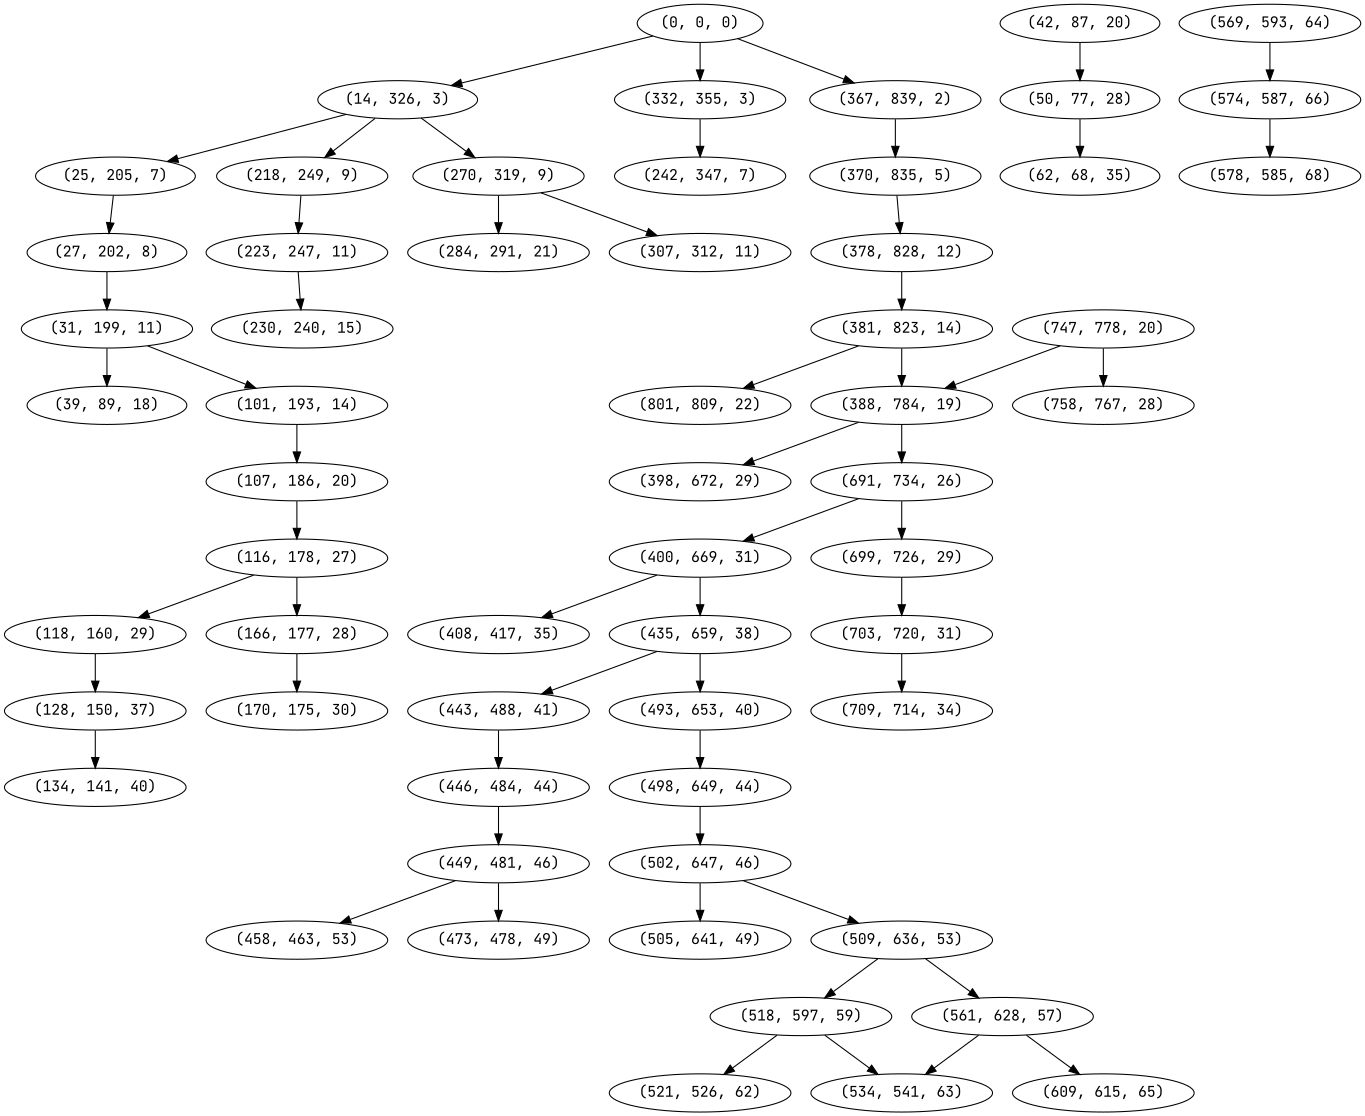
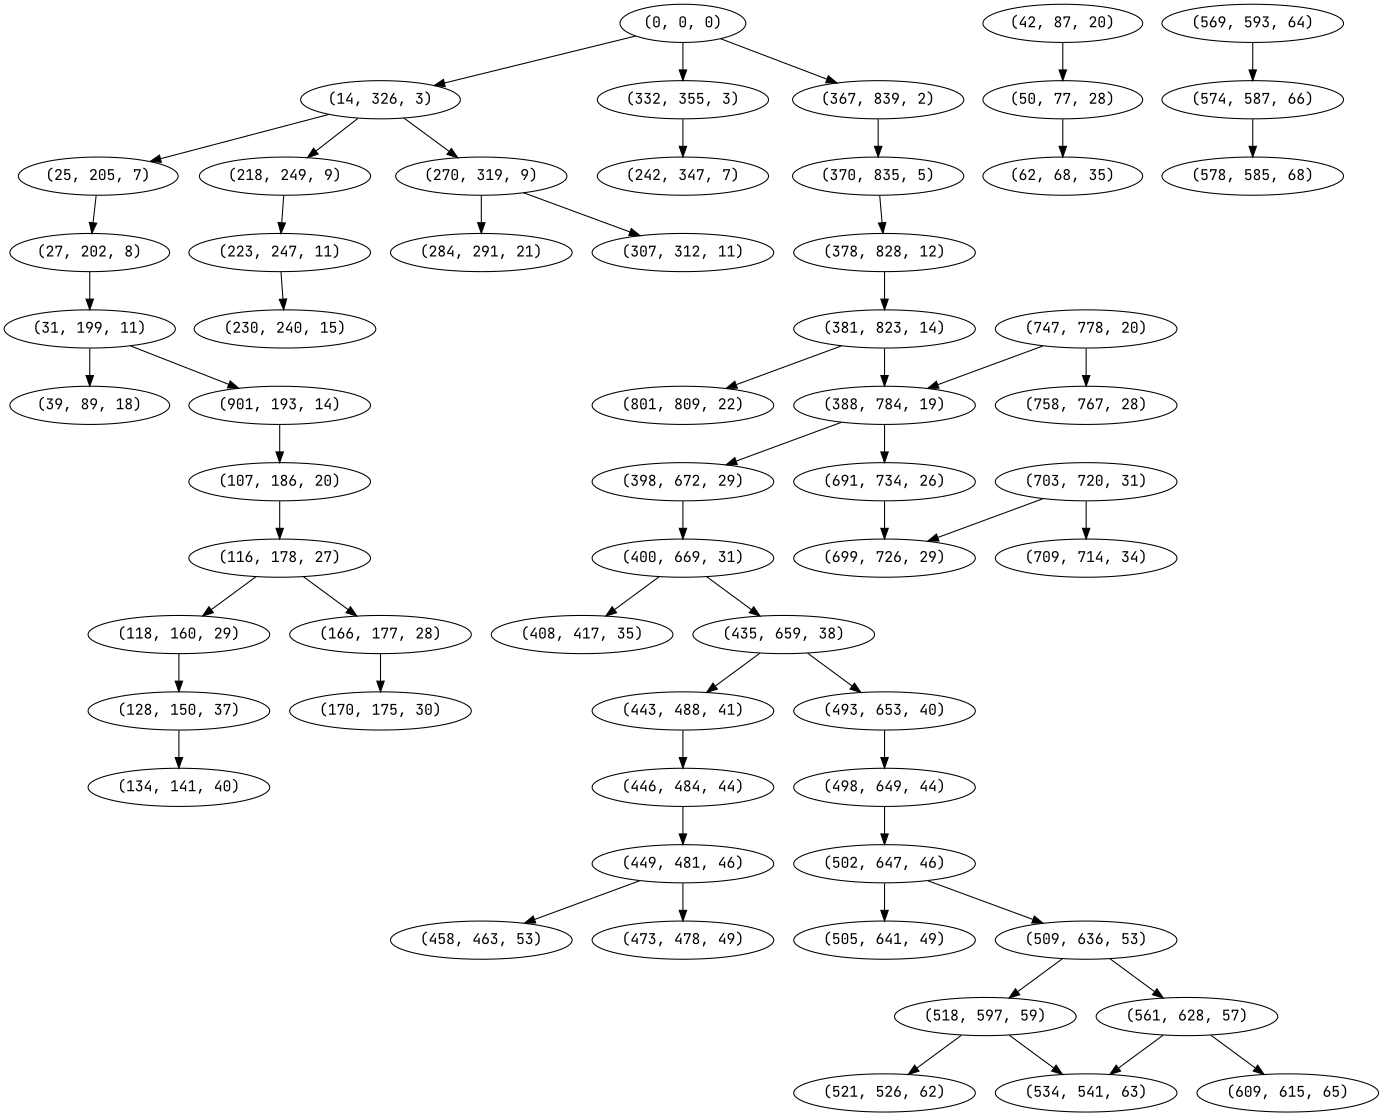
(297, 405) -> (280, 405)
(806, 518) -> (683, 515)
(902, 591) -> (990, 518)
